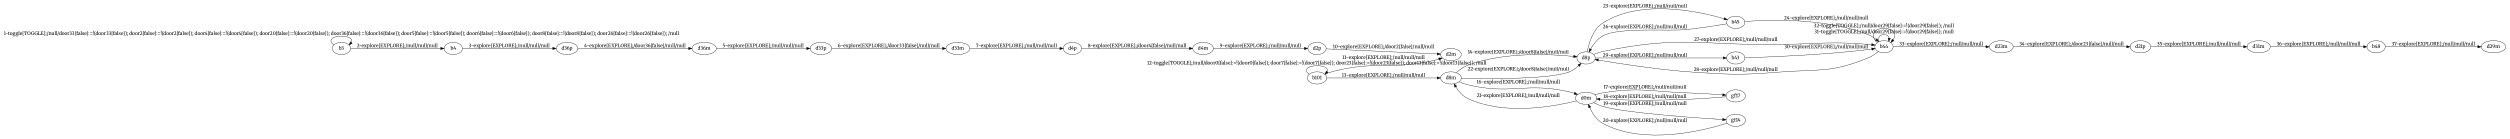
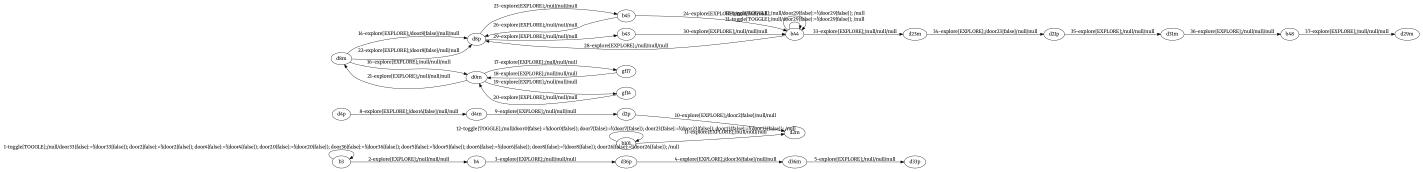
(1732, 44) -> none
(958, 48) -> none
(1382, 78) -> none
